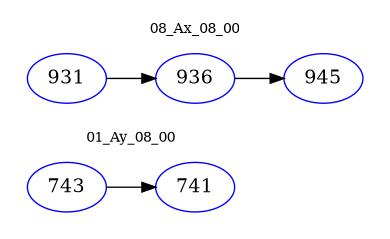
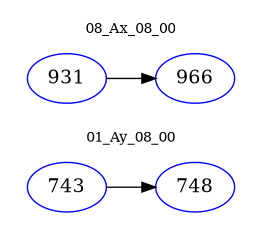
(195, 78) -> (195, 78)
(323, 78) -> none
(195, 187) -> (195, 187)
